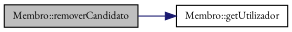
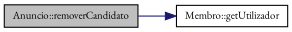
(71, 16) -> (71, 16)
